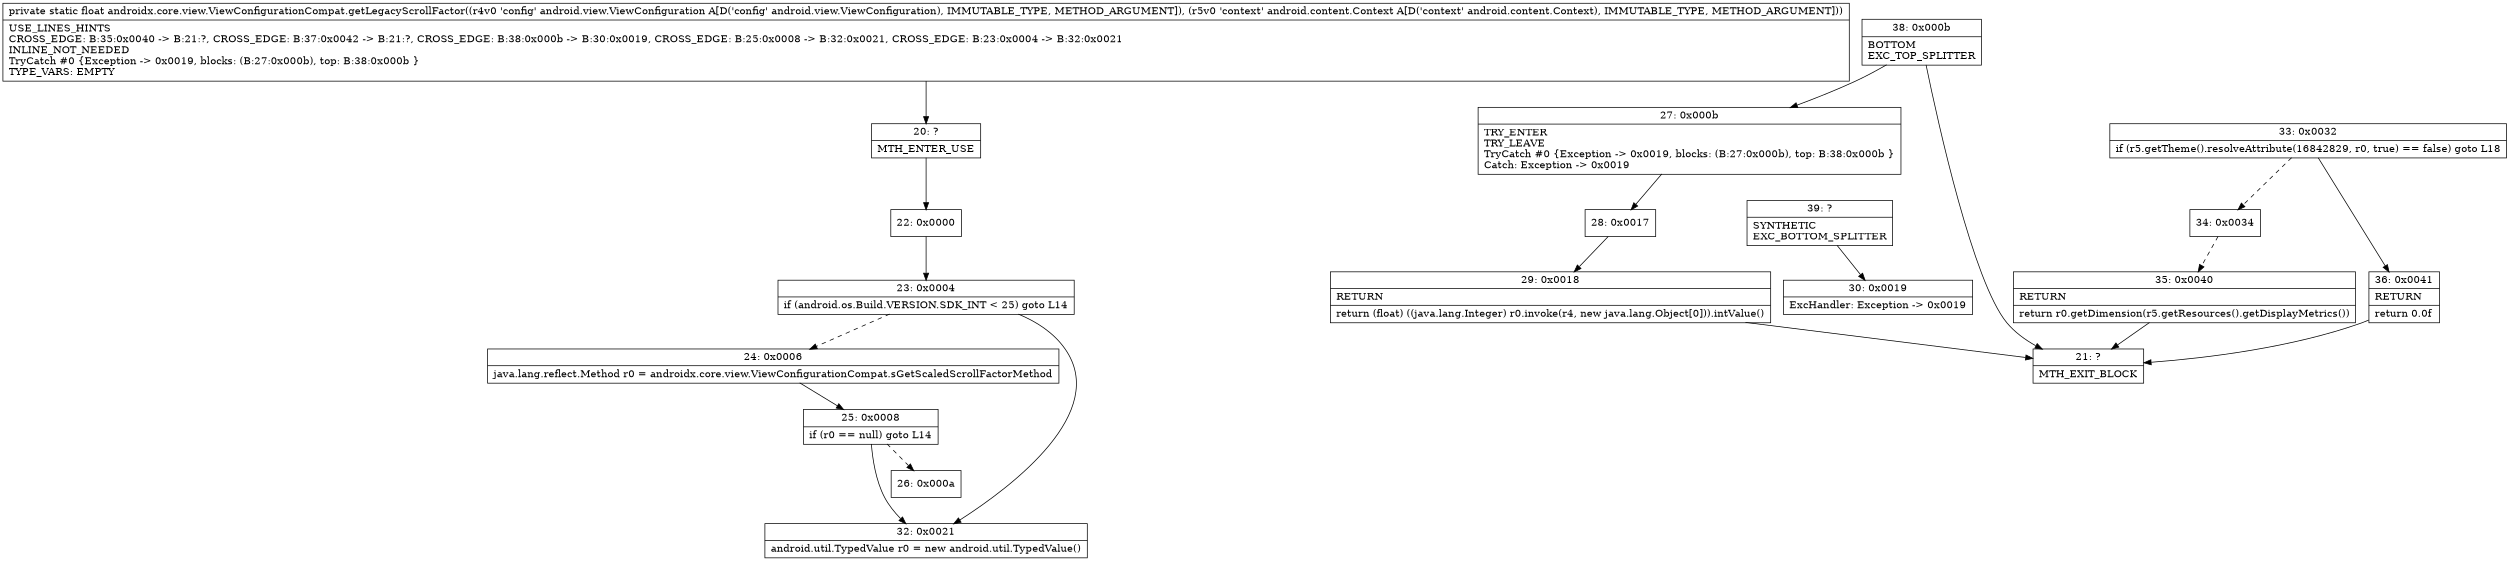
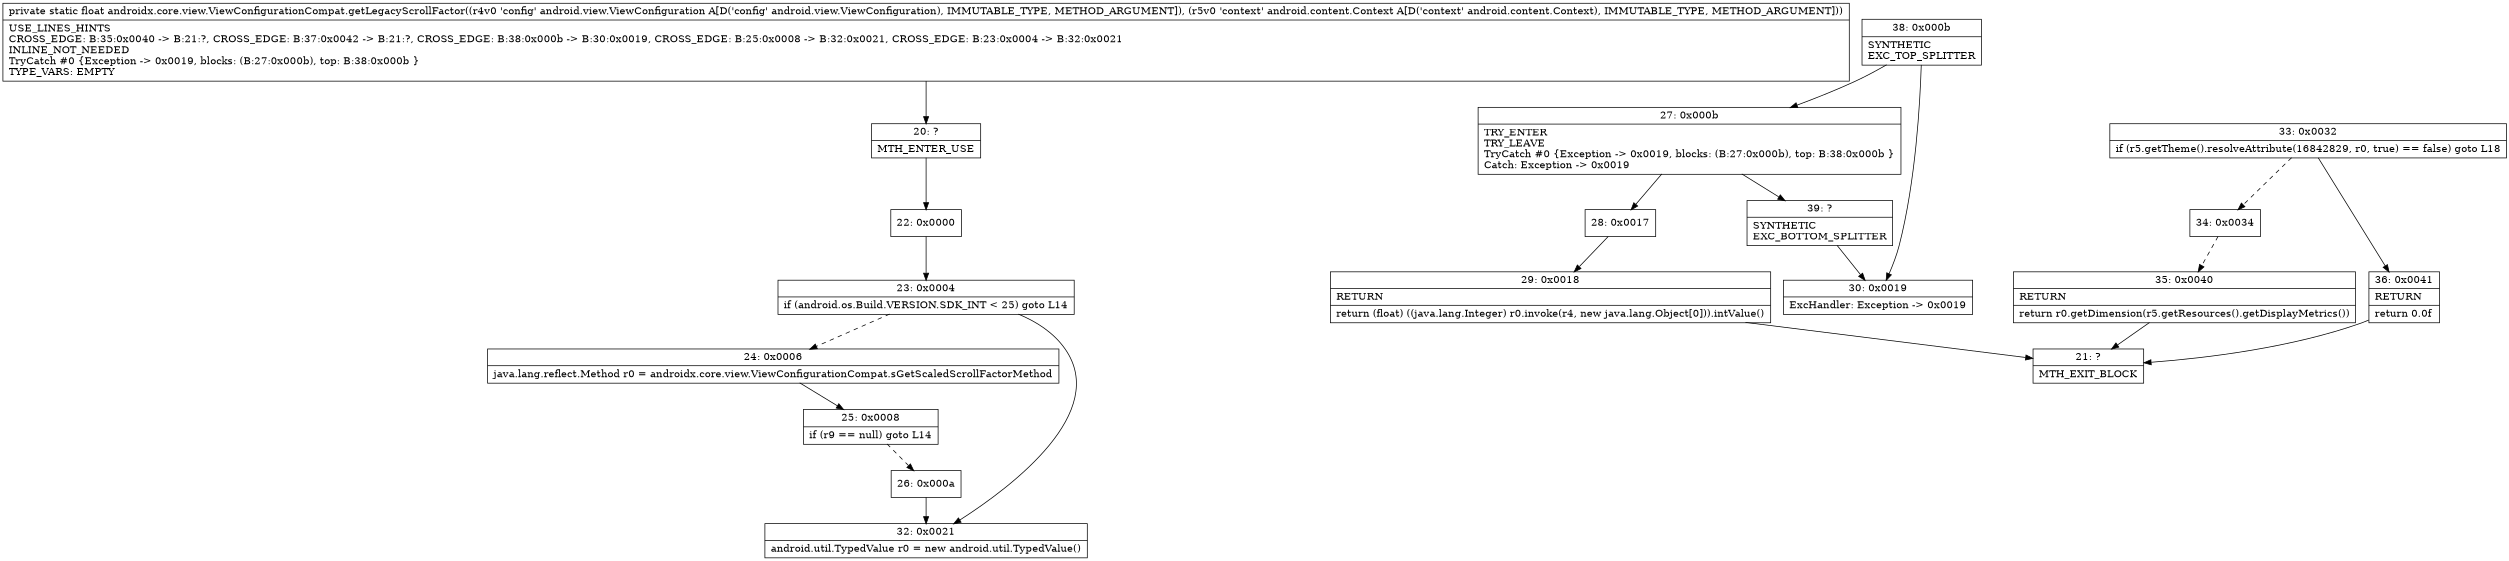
(1892, 45) -> (1900, 45)
none -> (1760, 185)
(1963, 215) -> (1913, 171)
(871, 435) -> (871, 435)
(879, 484) -> (926, 507)
